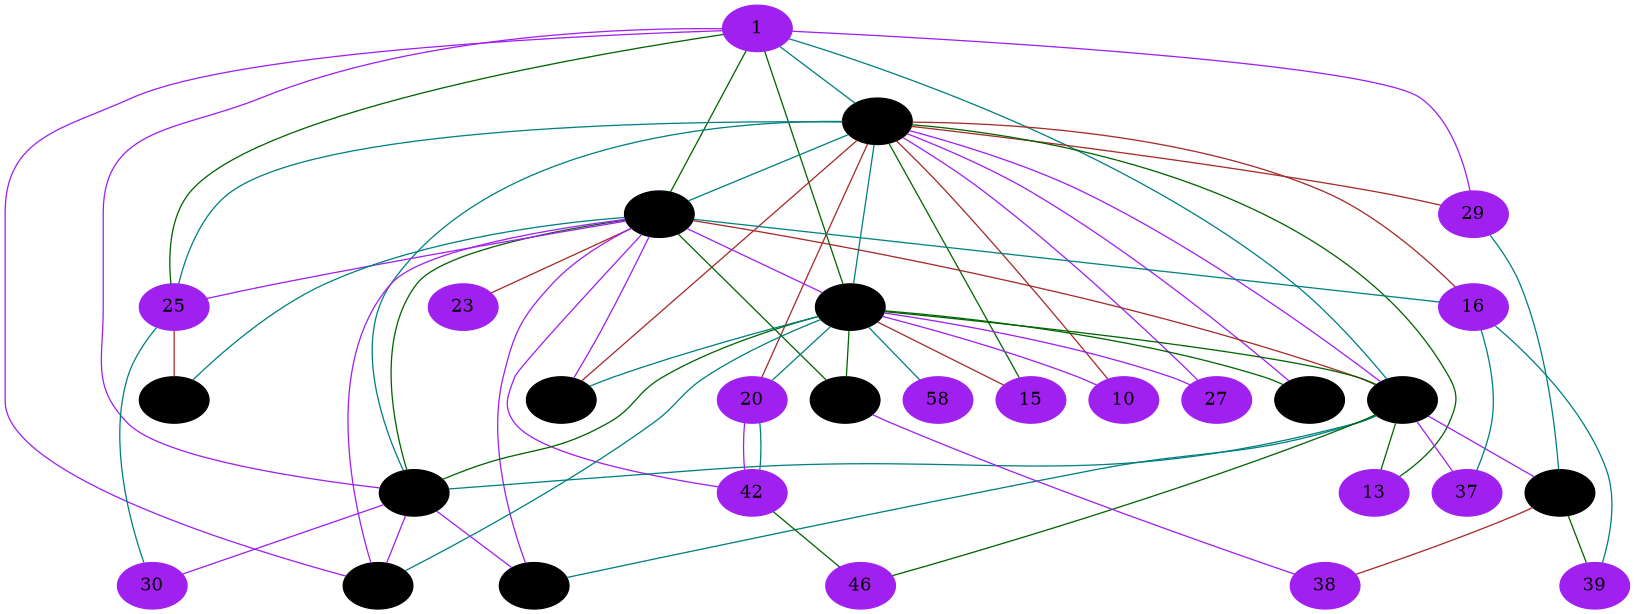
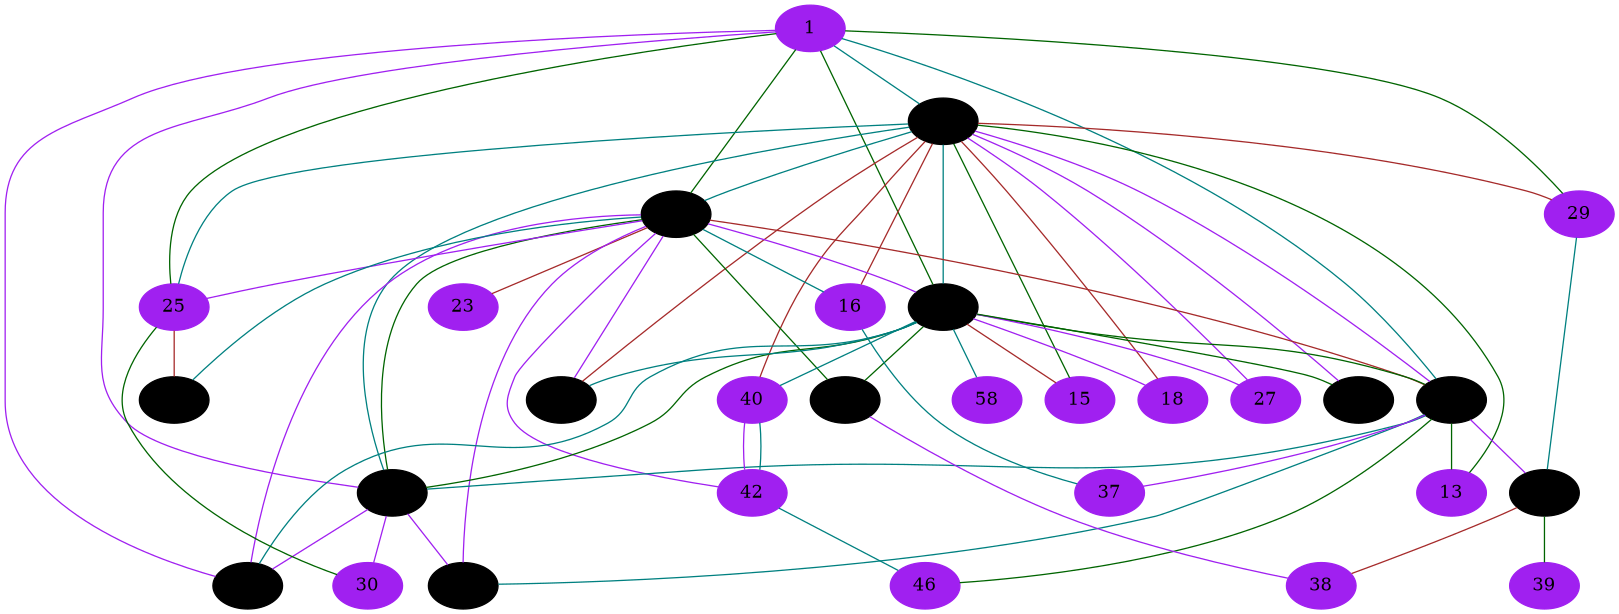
(1162, 56) -> (1223, 57)
(752, 400) -> (752, 400)
(1124, 400) -> (1173, 400)
(1587, 430) -> none
(120, 442) -> (177, 484)
(806, 539) -> (839, 539)
